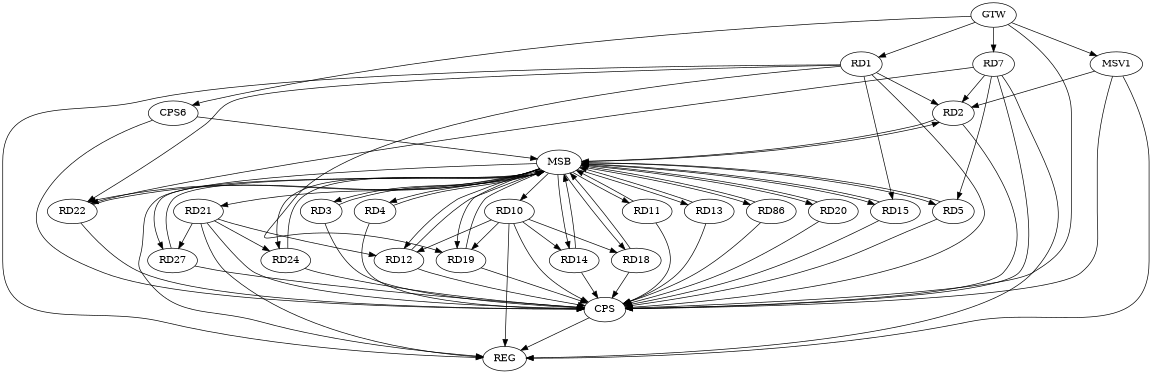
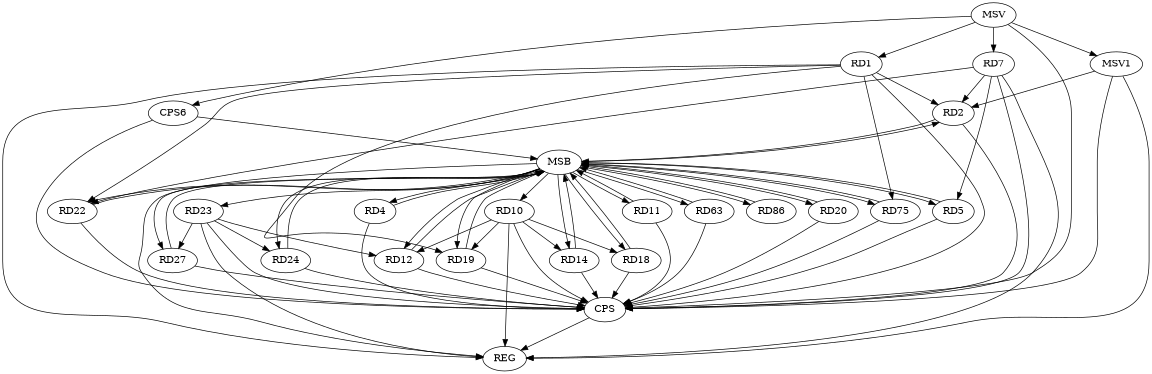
(994, 15) -> (994, 15)
(198, 211) -> (198, 211)
(321, 211) -> none
(709, 211) -> (709, 211)
(895, 211) -> (895, 211)
(700, 271) -> none
